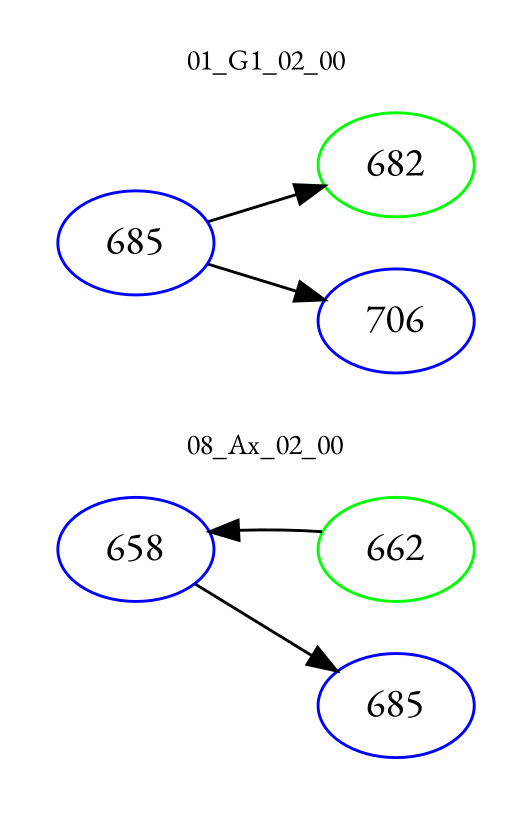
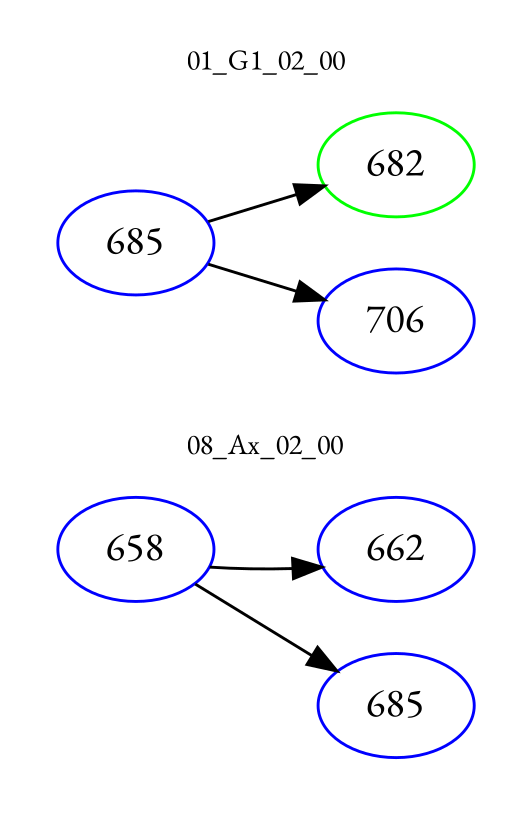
(280, 530) -> (251, 569)
(396, 549) -> (396, 549)
